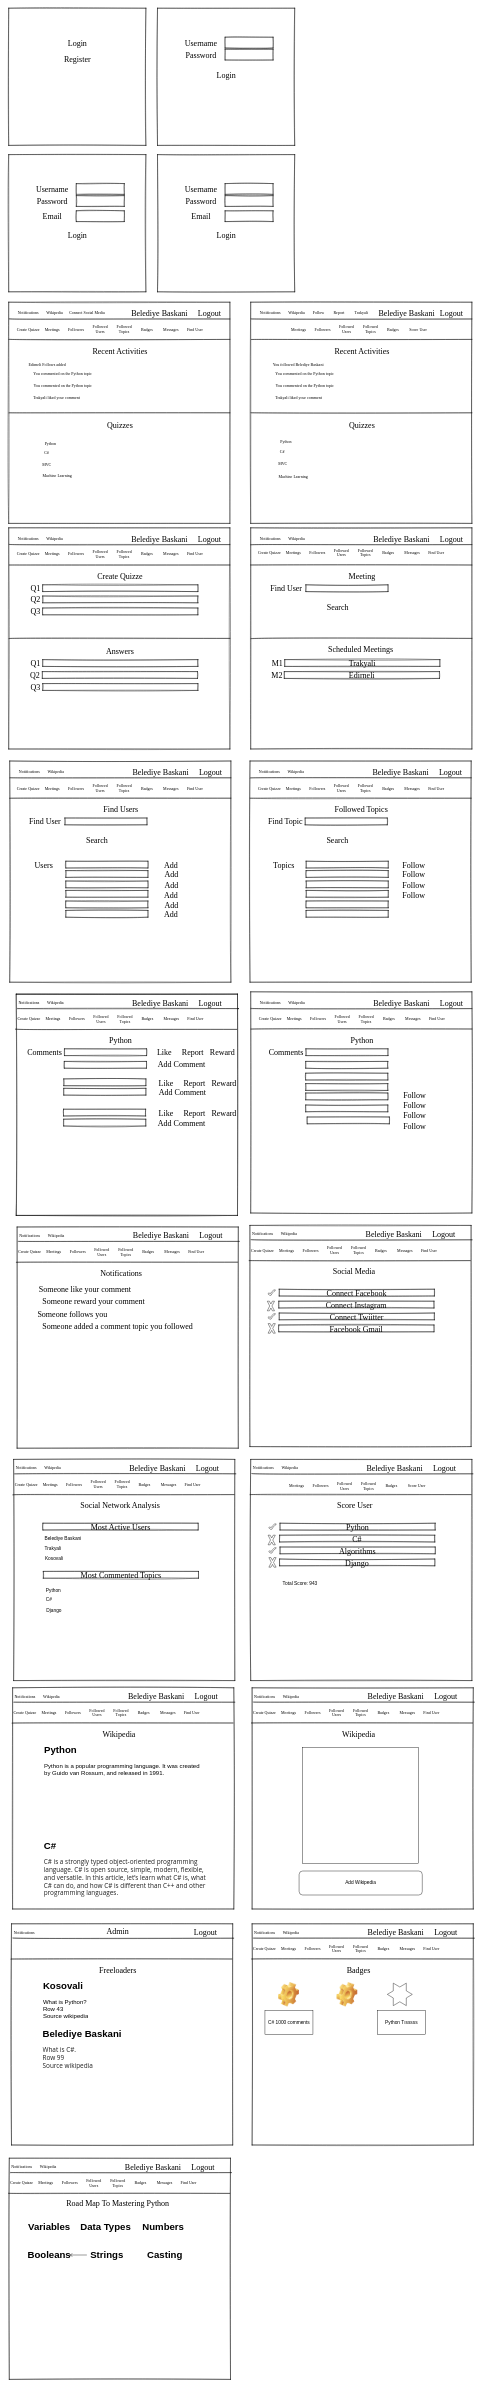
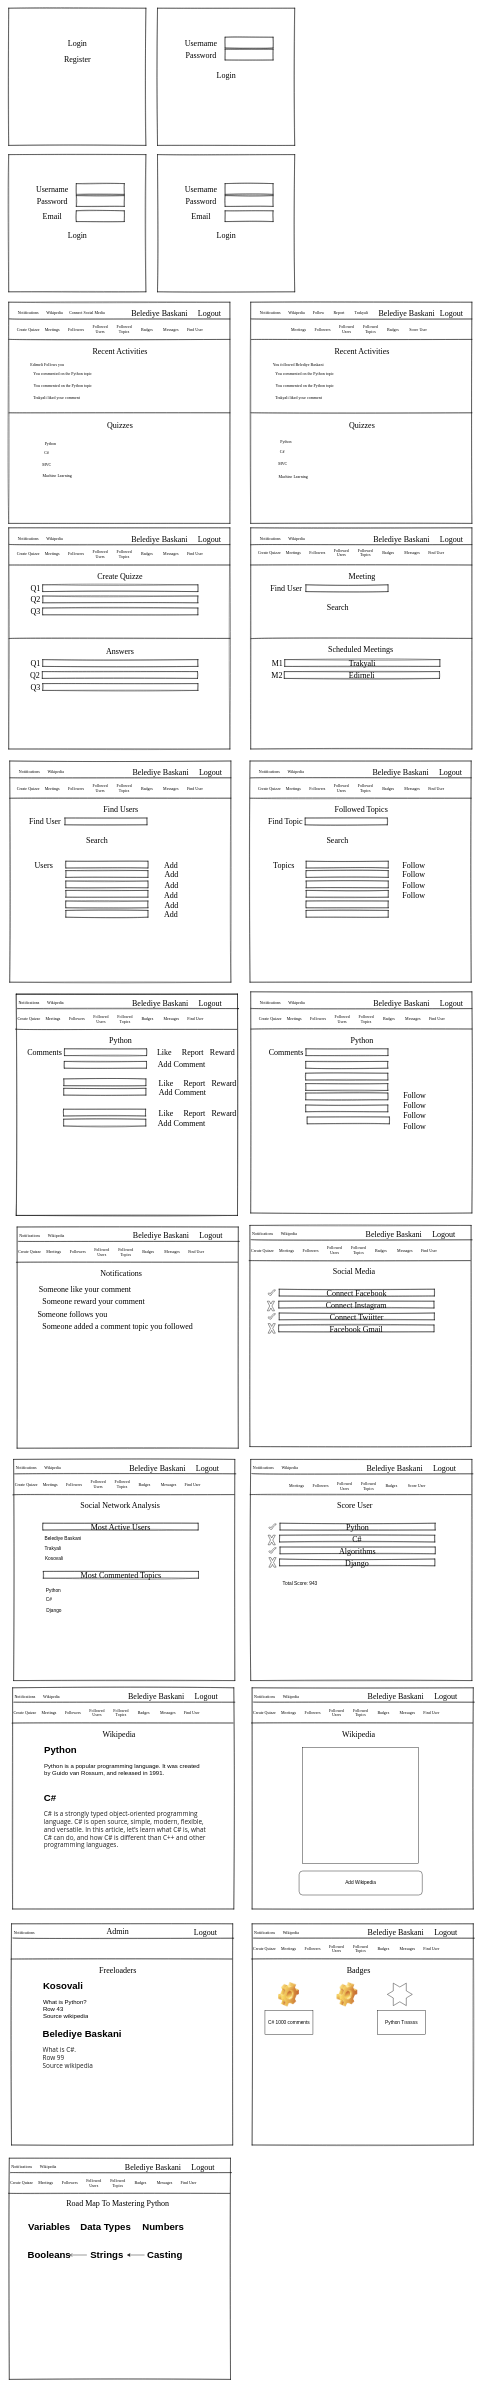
(47, 364) -> (47, 364)
(124, 1871) -> (124, 1823)
none -> (130, 2255)
